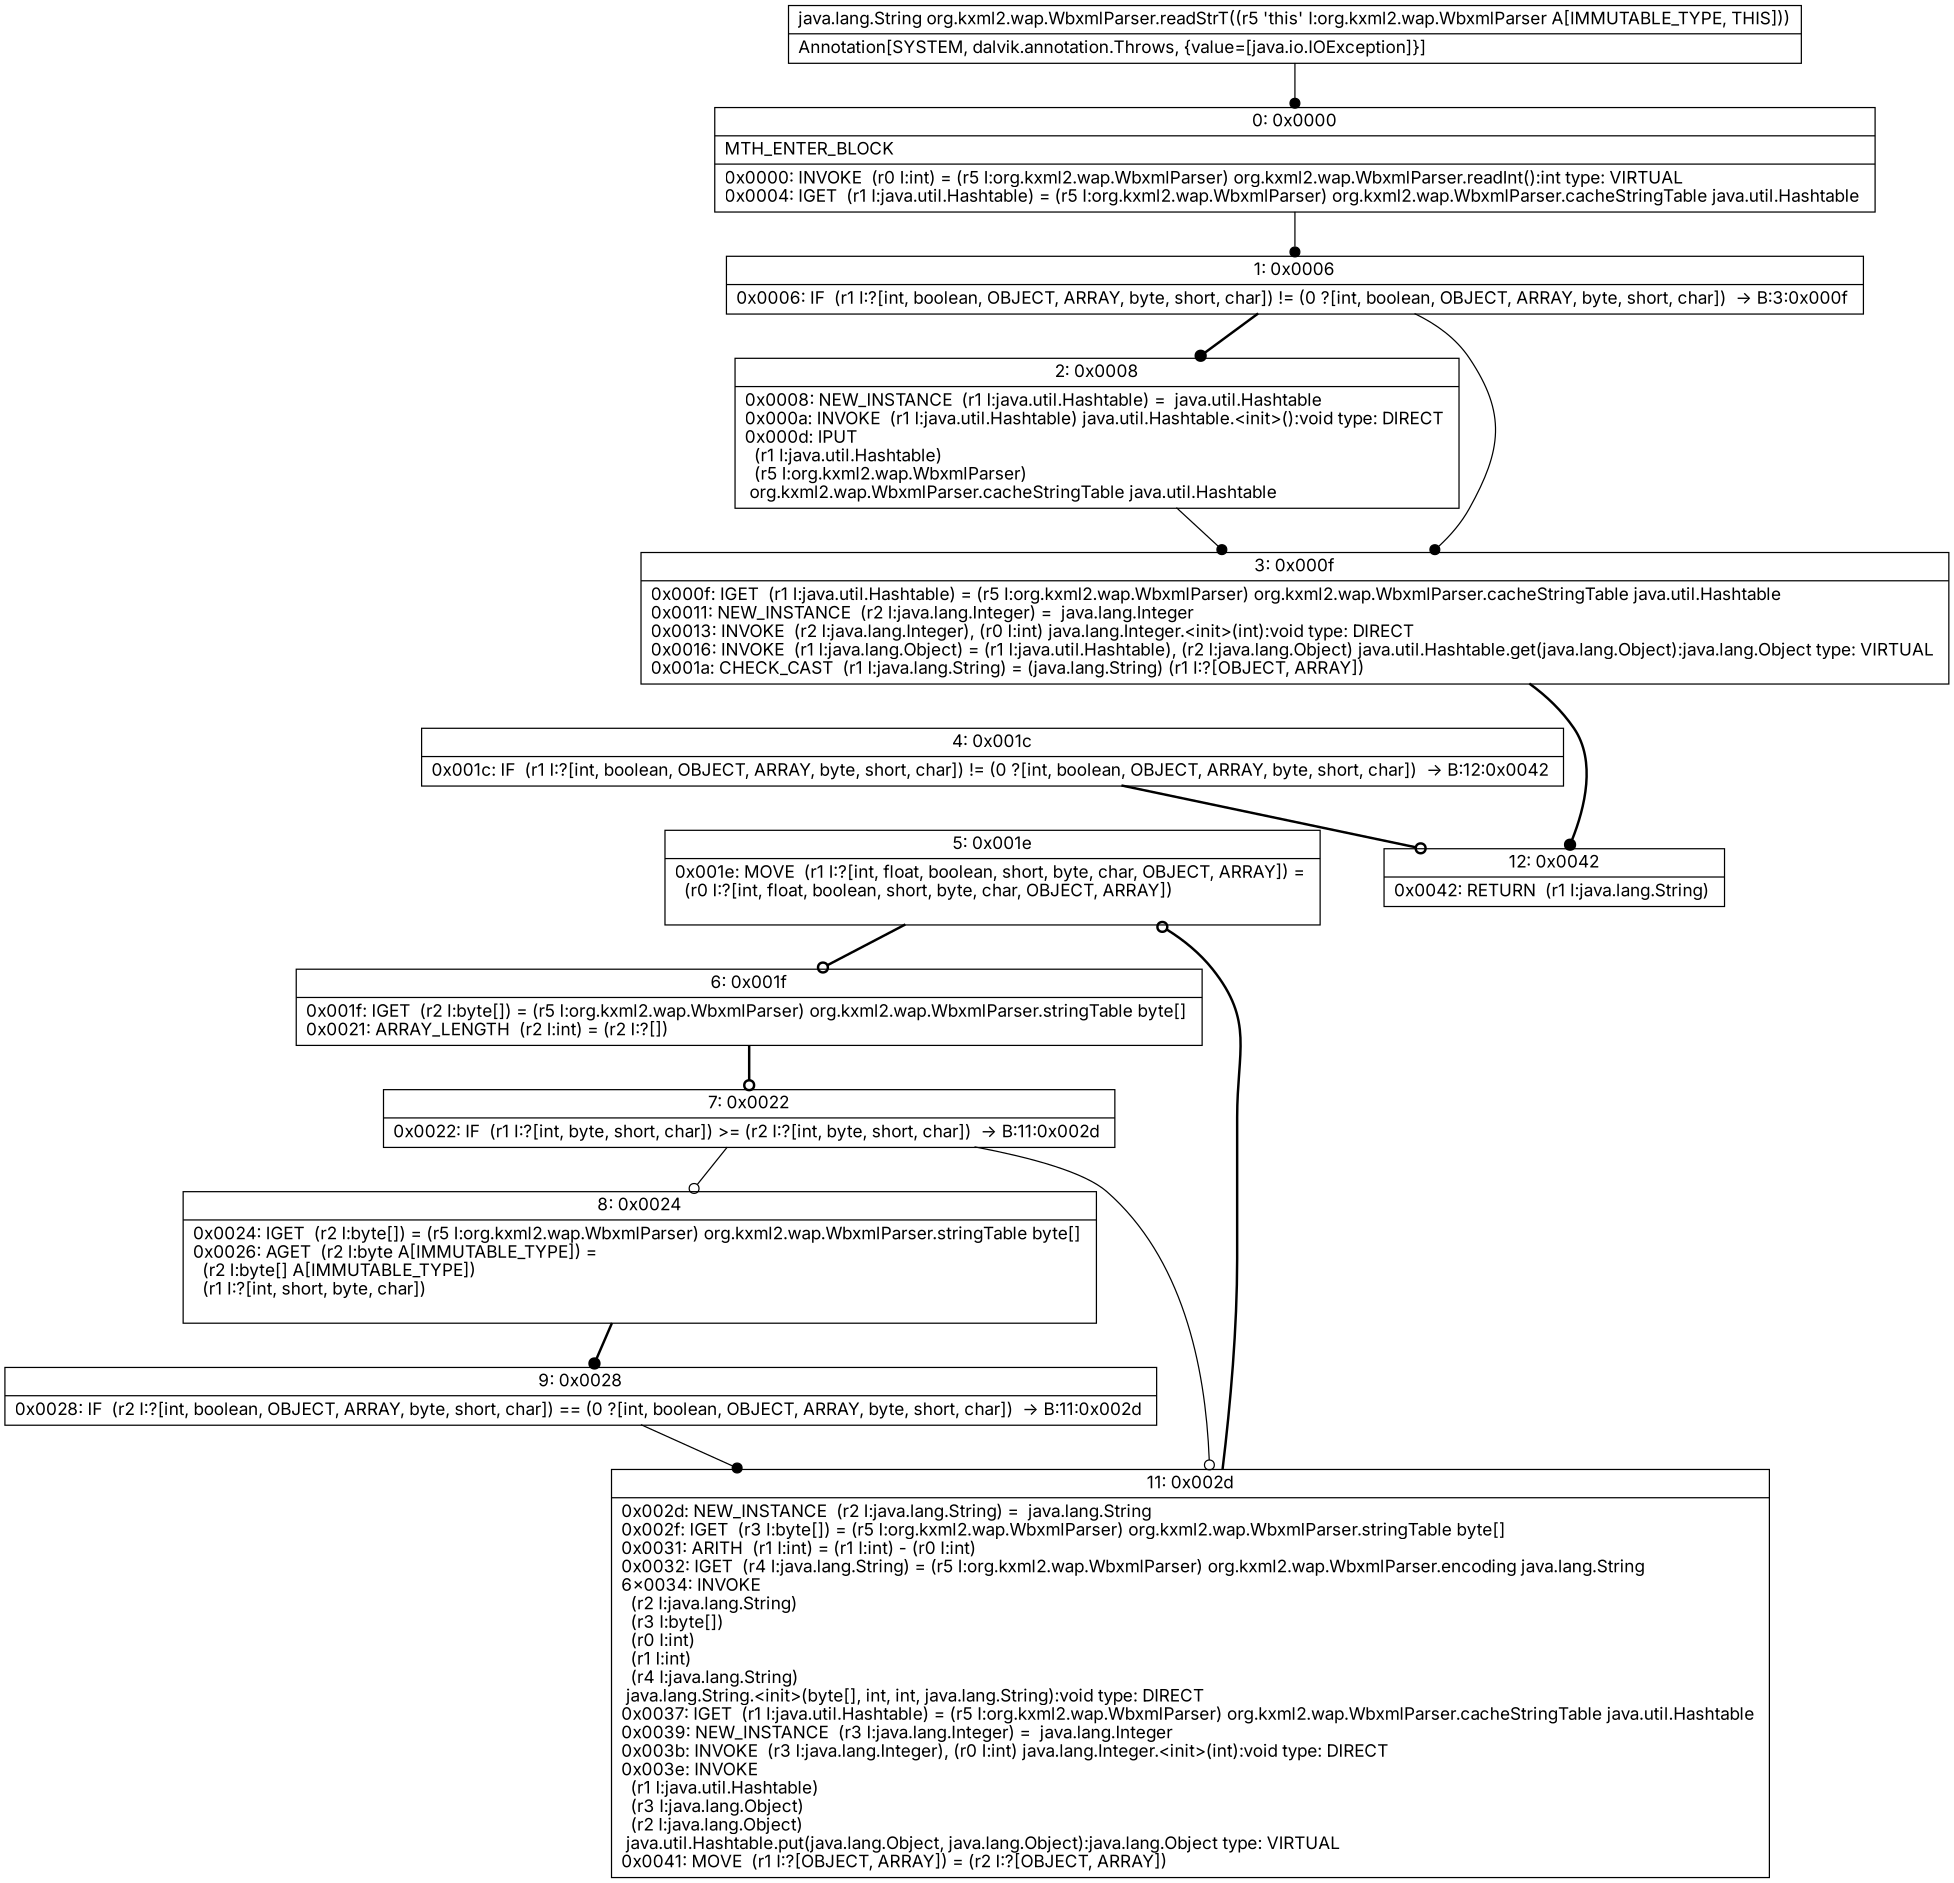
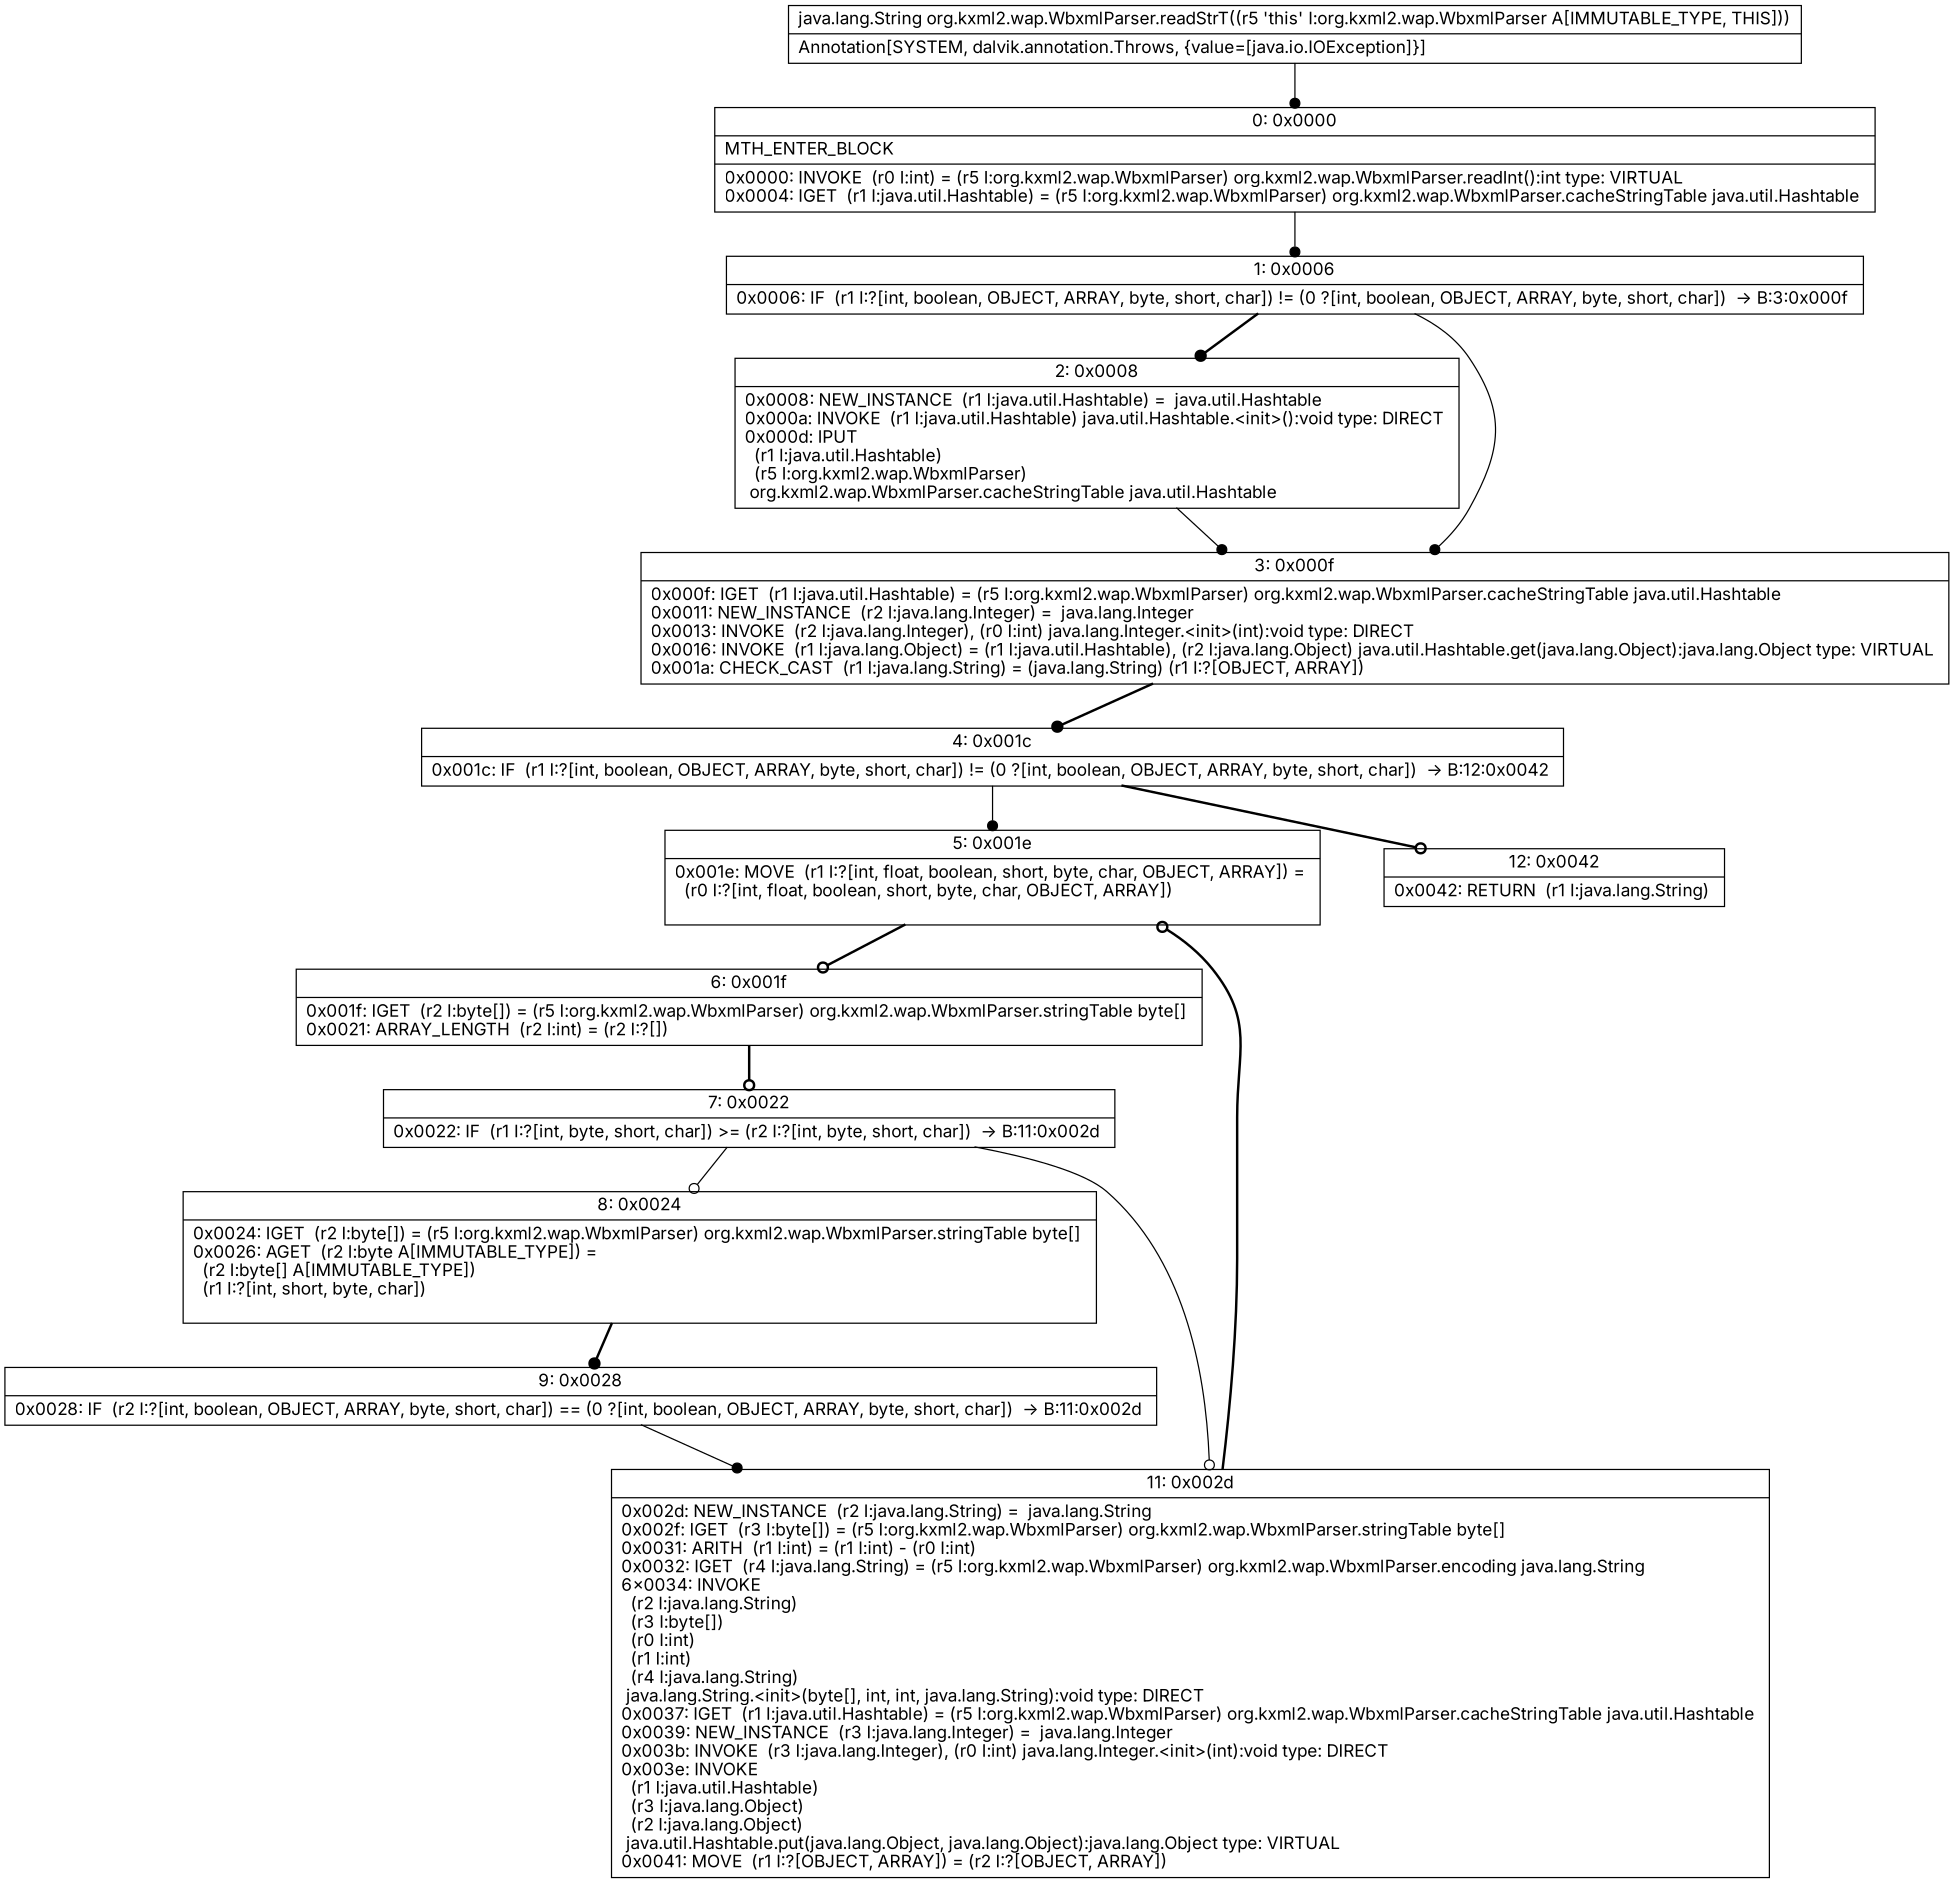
(1584, 752) -> (1107, 704)
none -> (993, 803)
